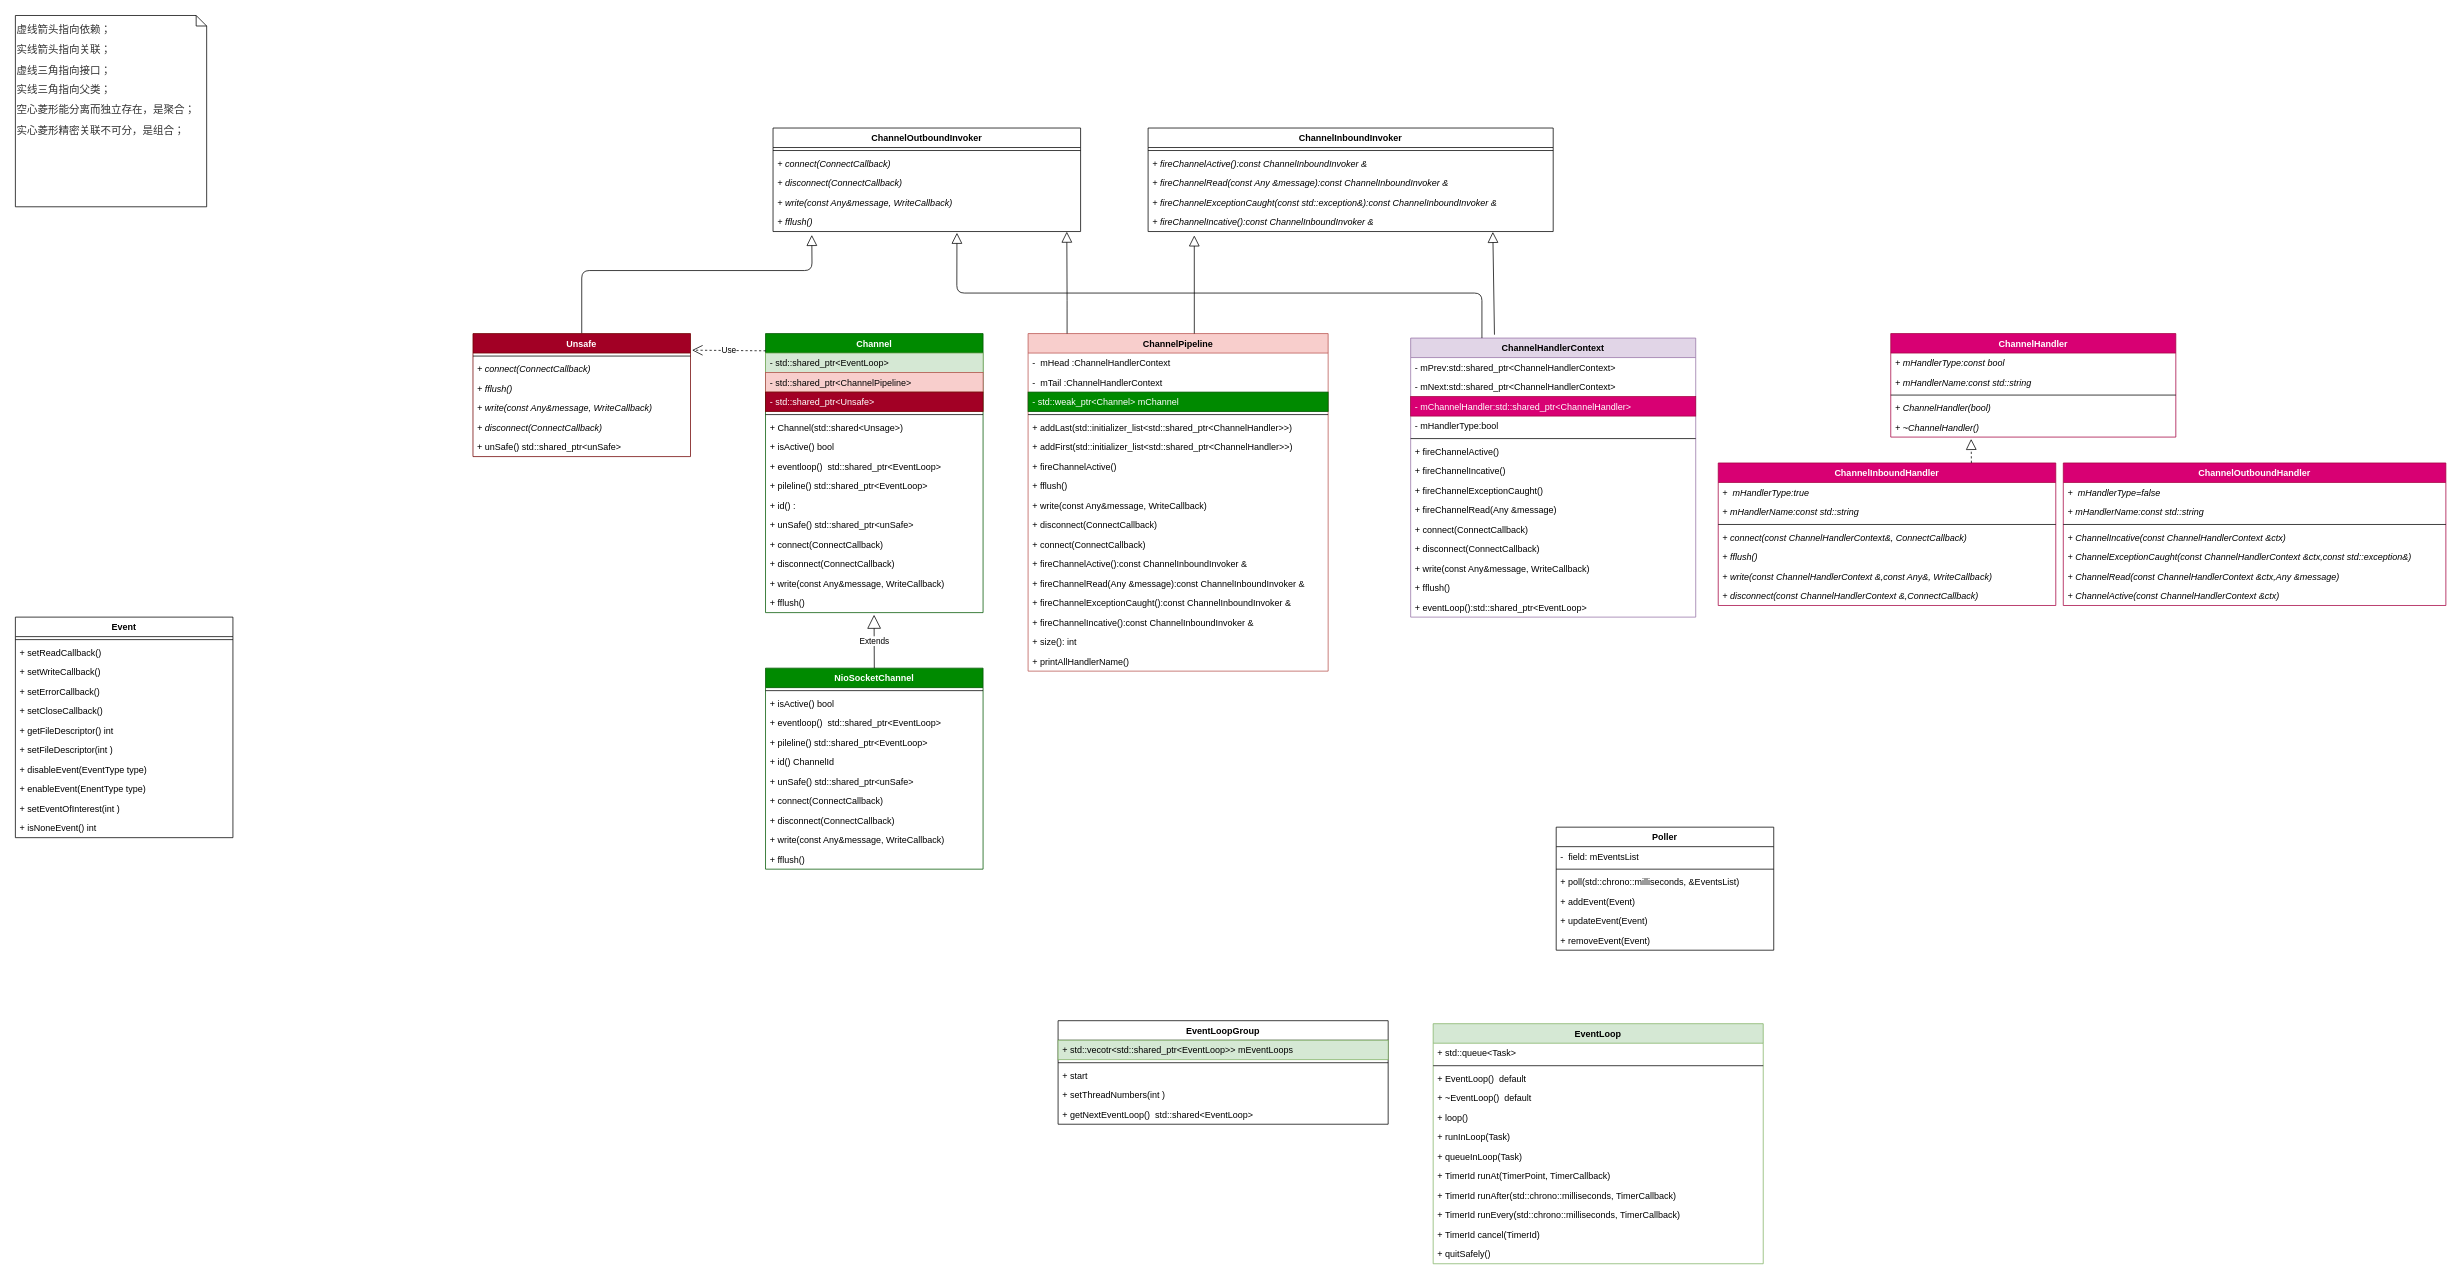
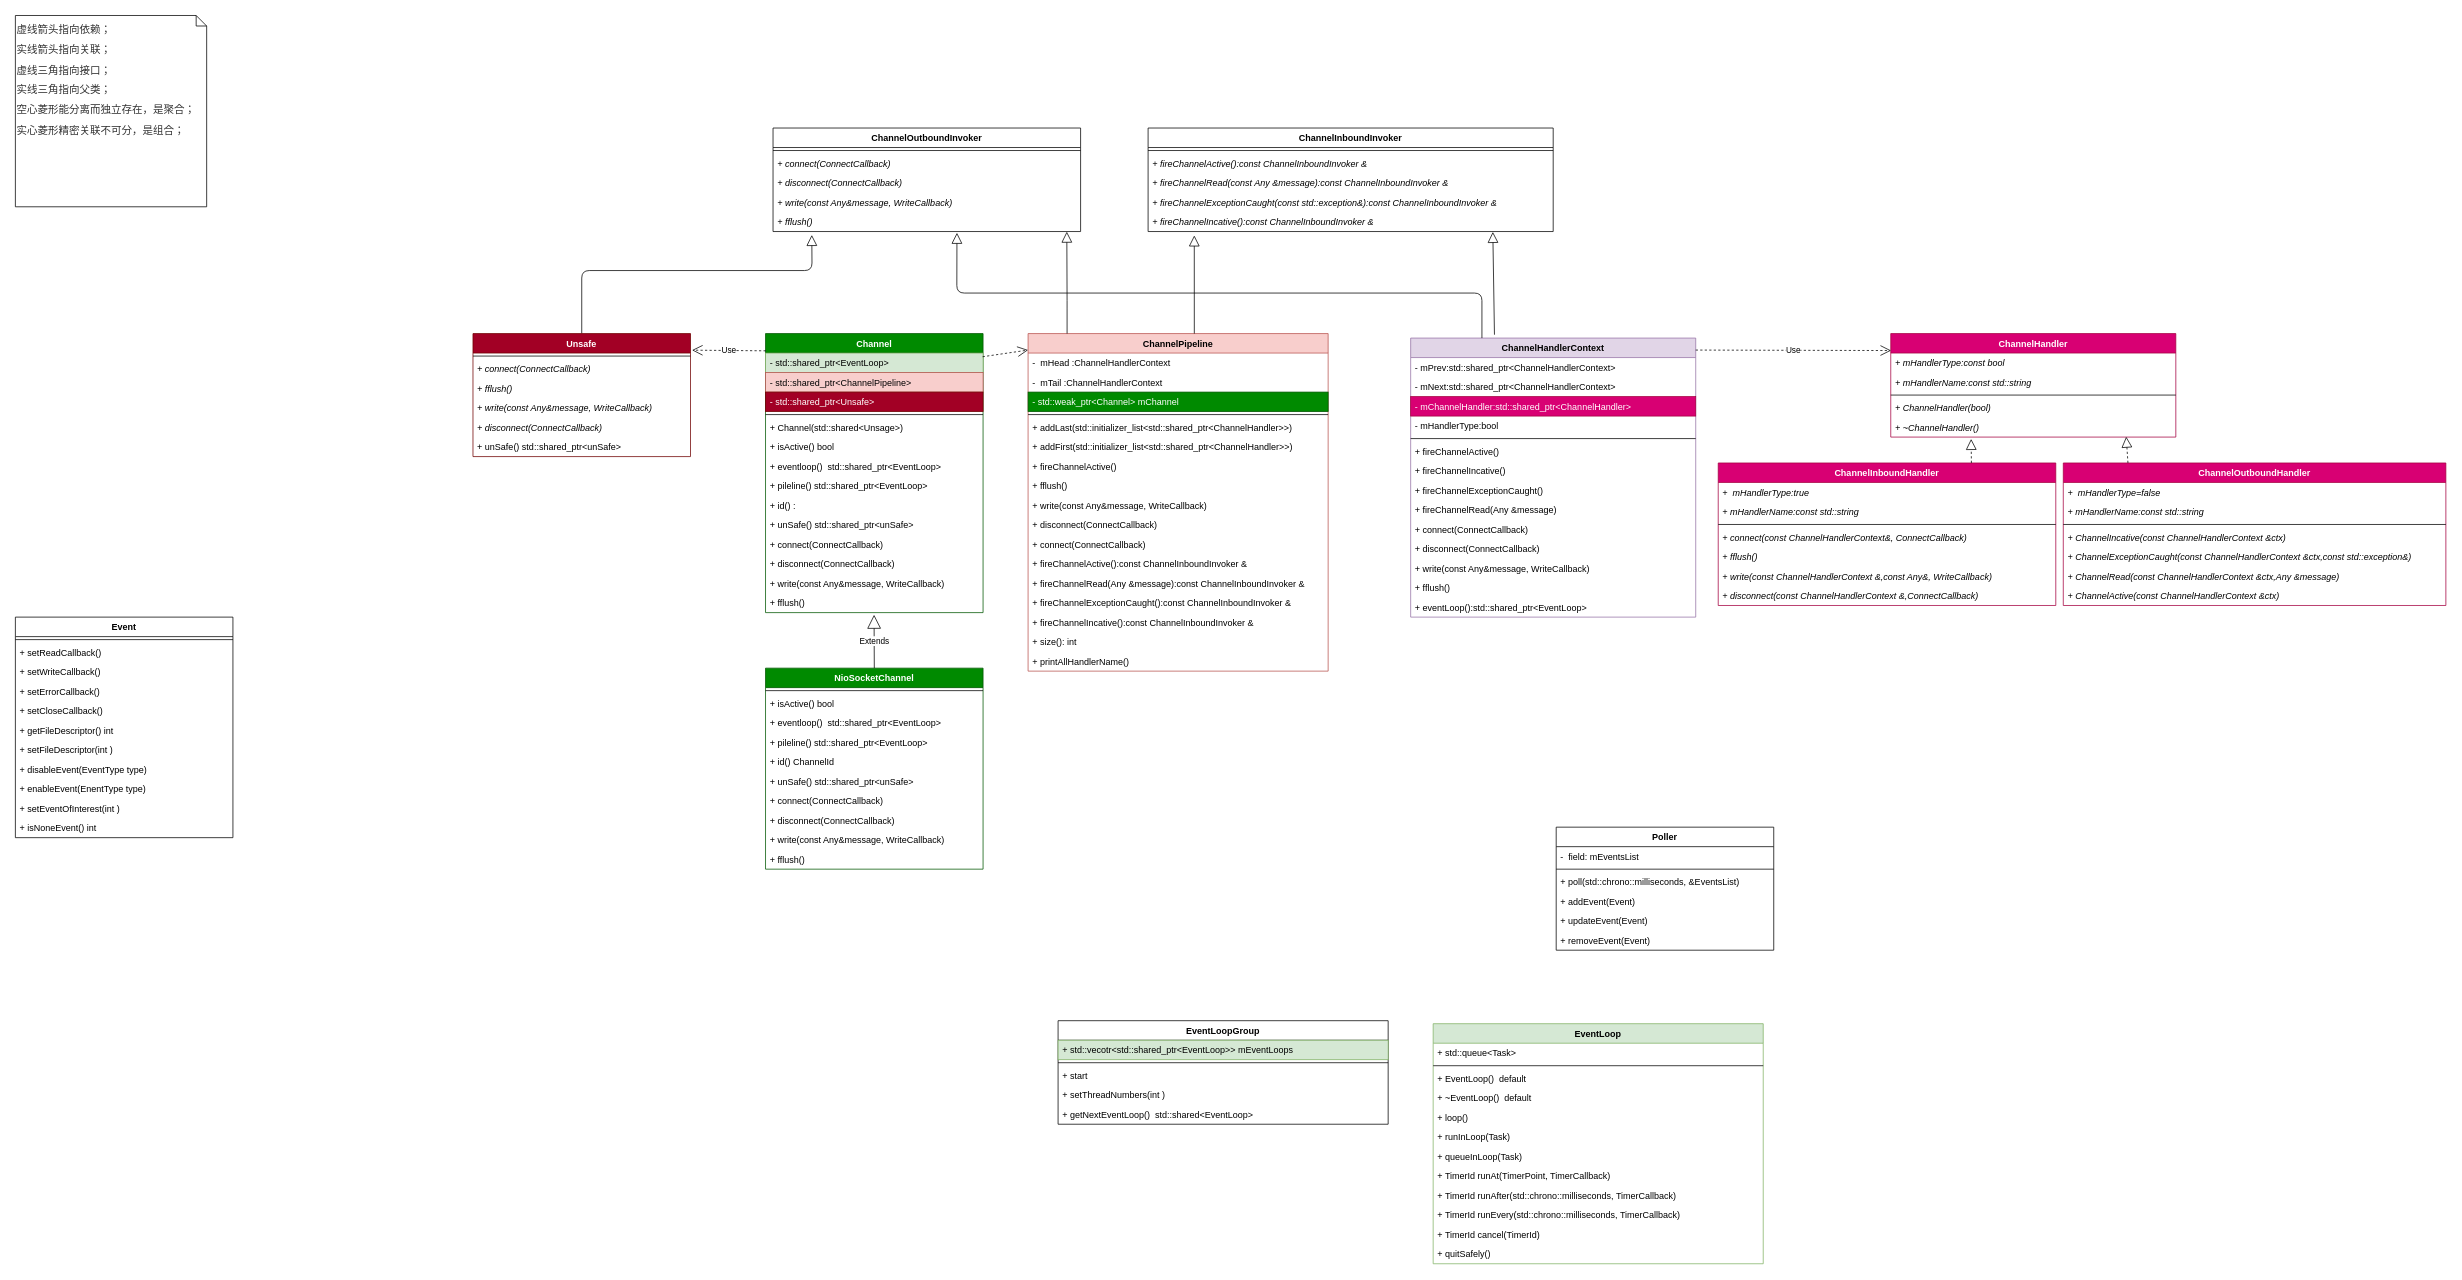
none -> (1792, 350)
none -> (1005, 353)
none -> (2127, 455)
